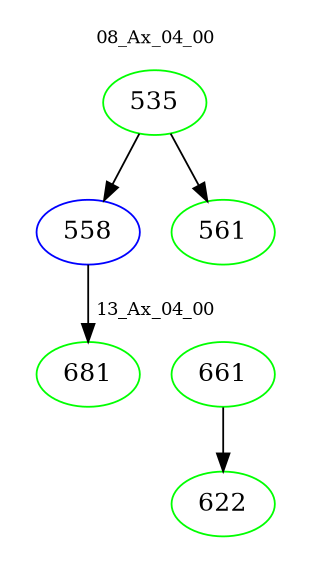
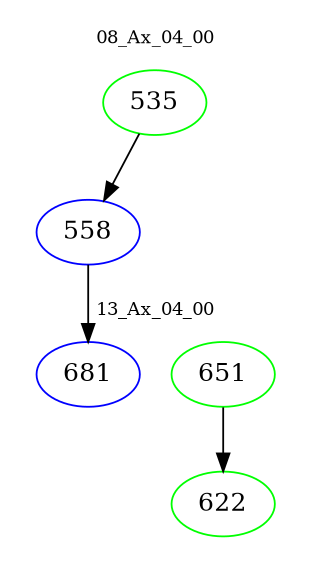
(223, 232) -> none
(88, 374) -> (88, 374)
(223, 374) -> (223, 374)
